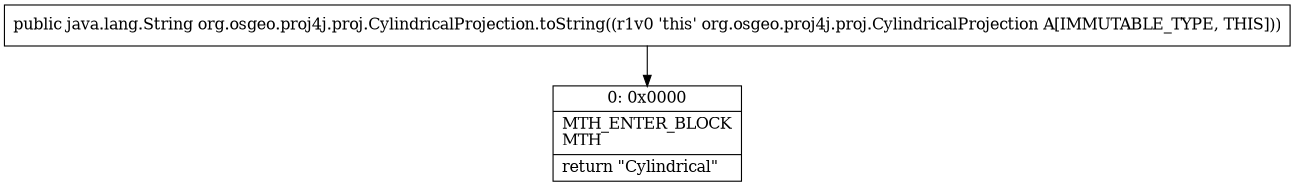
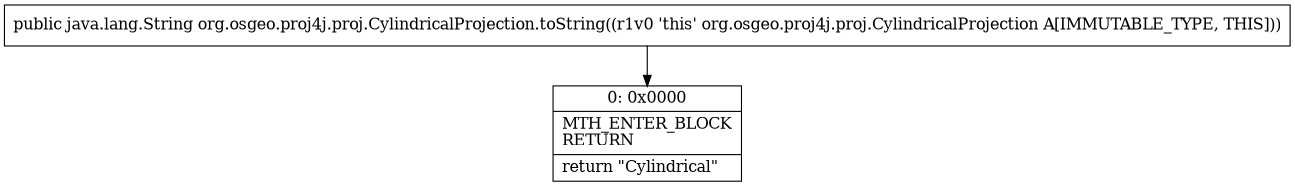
(582, 141) -> (598, 141)
